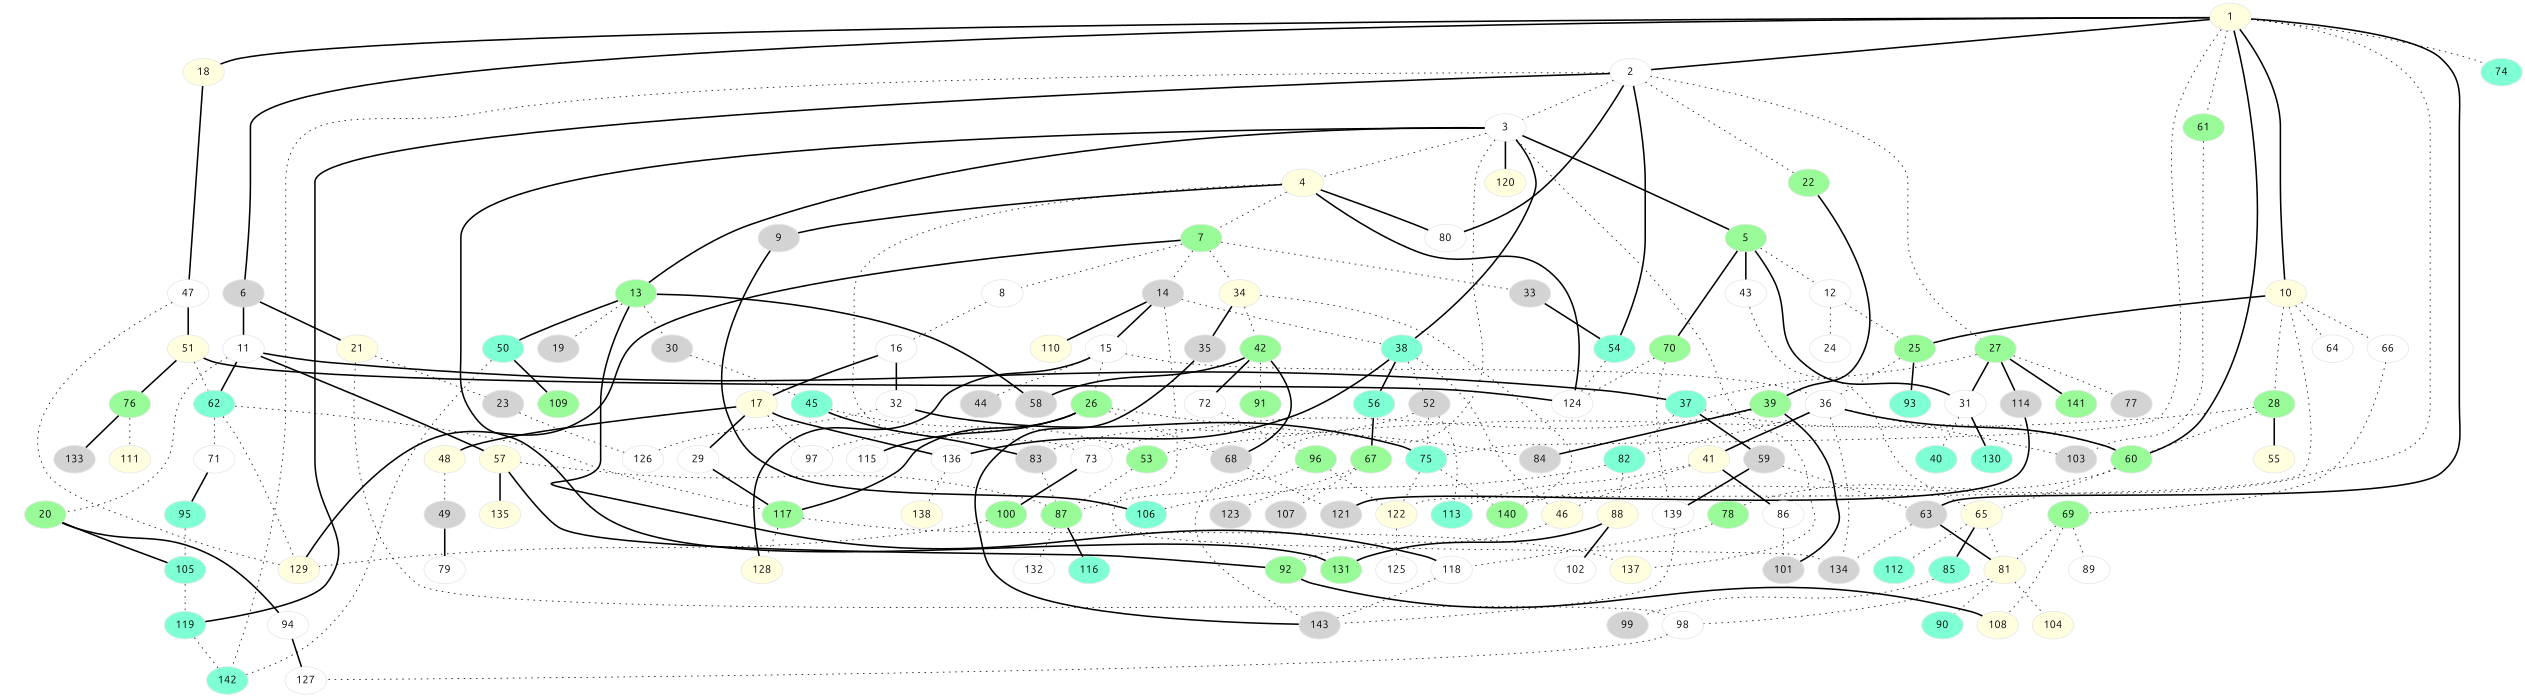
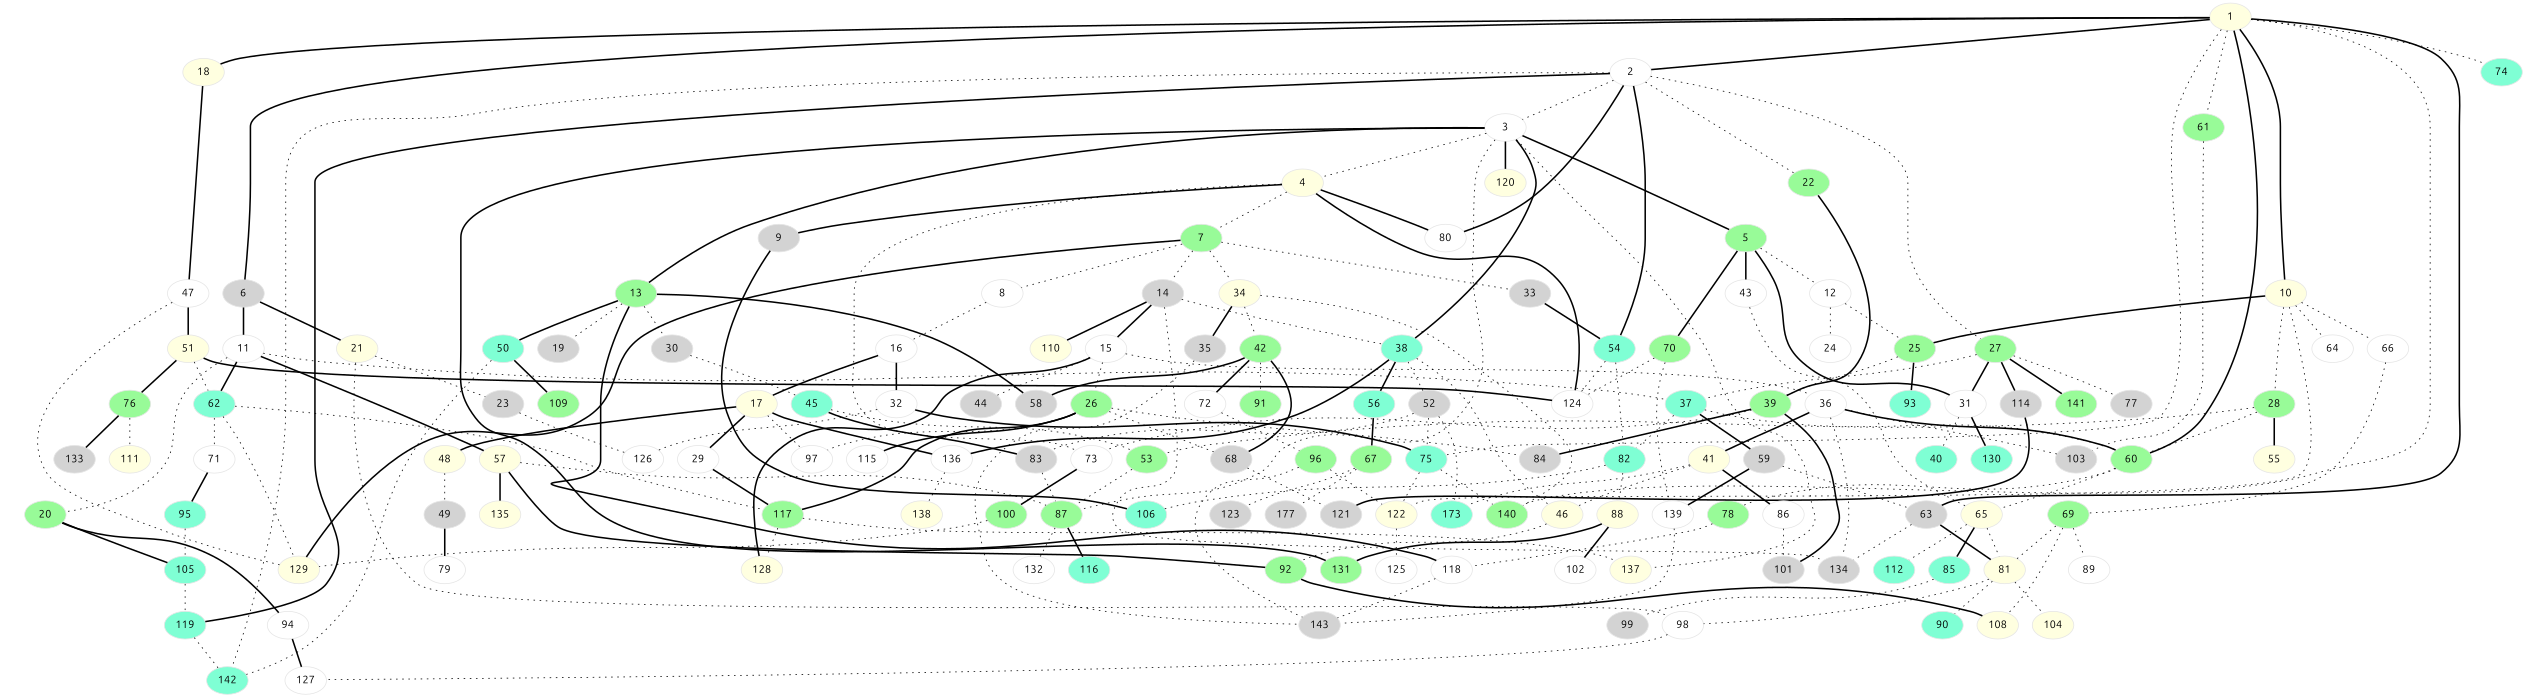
(965, 376) -> (965, 376)
(1866, 379) -> (1862, 370)
(1736, 433) -> (1619, 404)
(1286, 515) -> (1286, 515)
(1452, 515) -> (1452, 515)
(981, 539) -> (981, 539)
